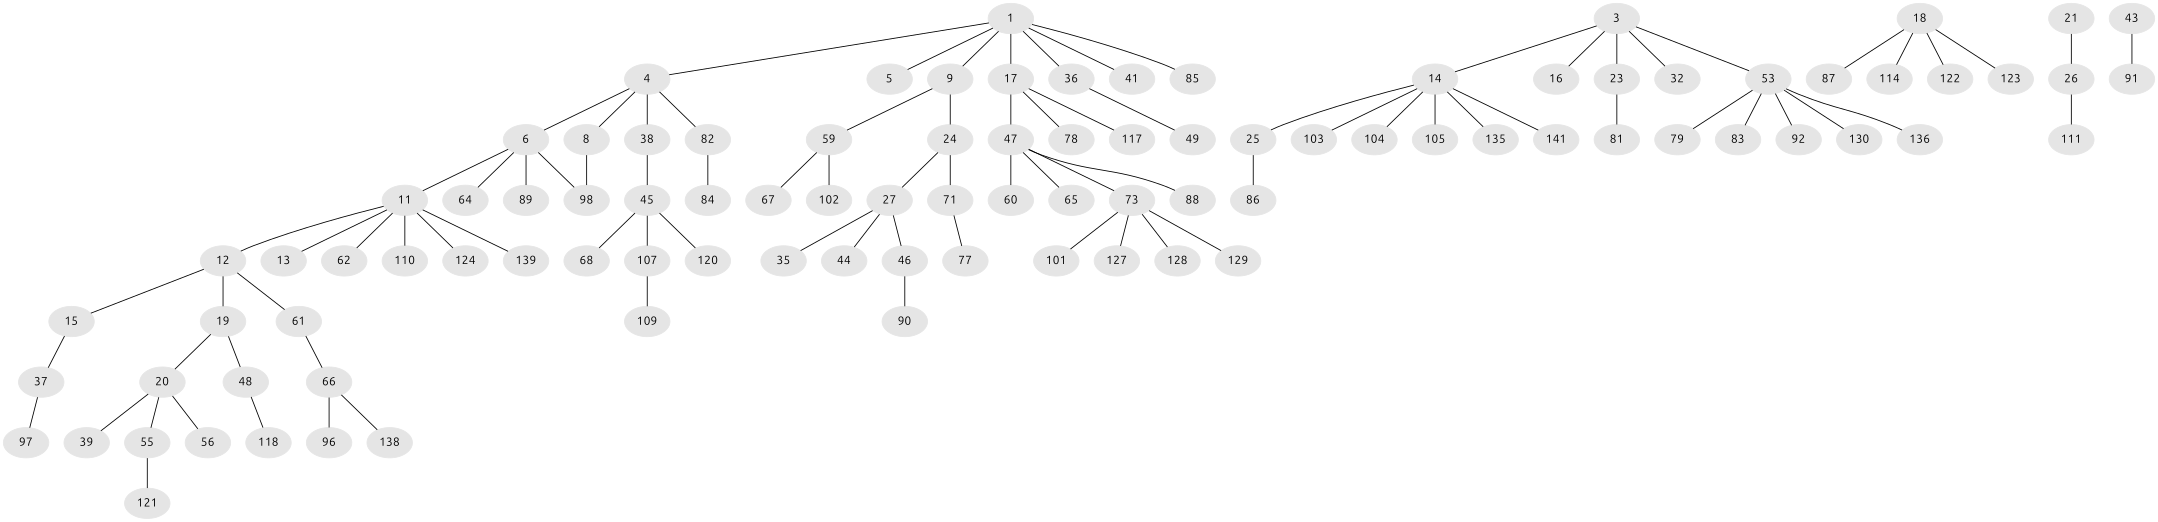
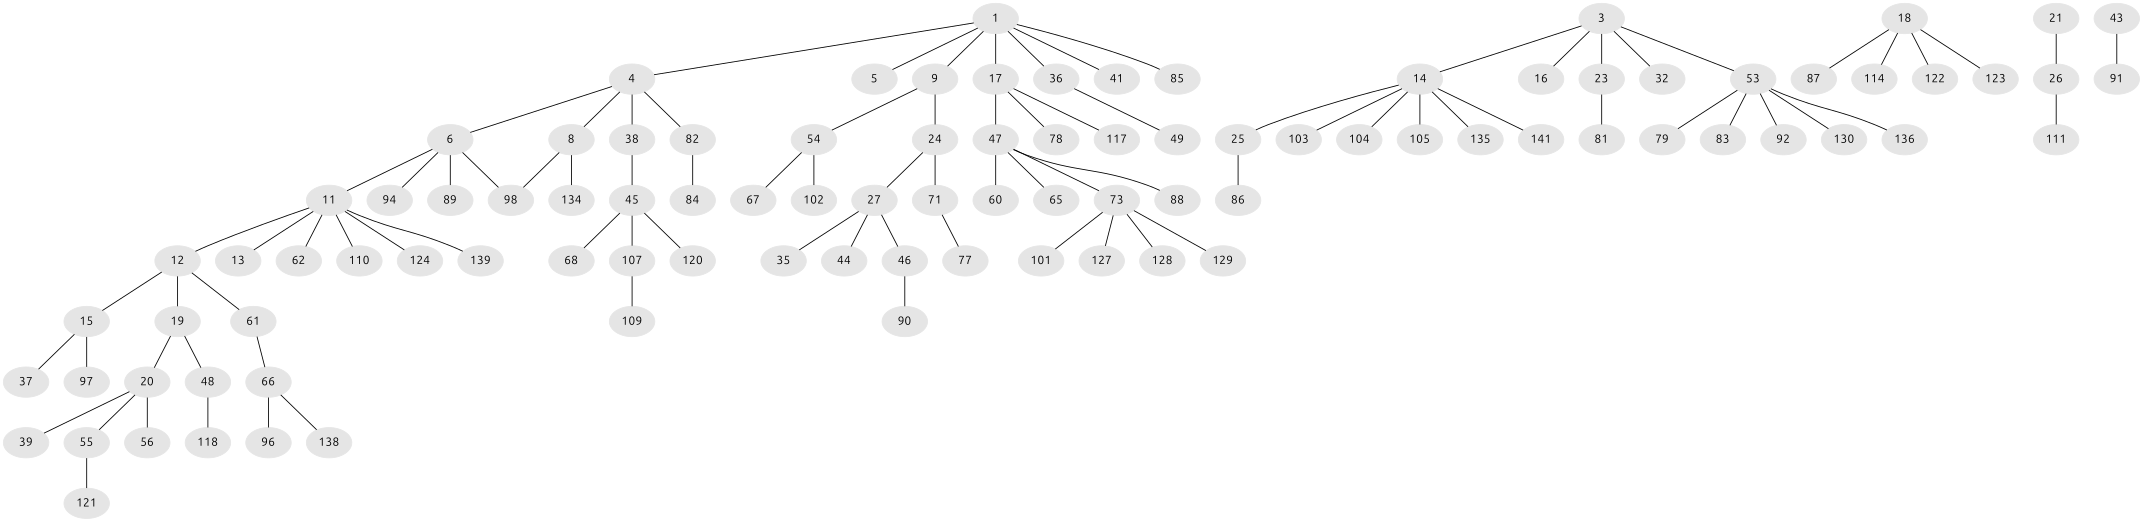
(829, 140) -> (814, 140)
(465, 200) -> (390, 200)
none -> (571, 200)
(34, 412) -> (87, 352)
